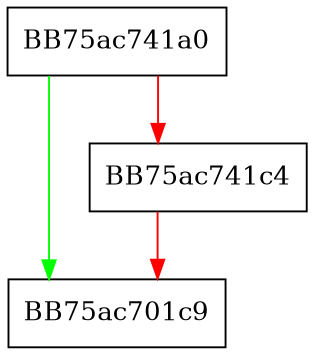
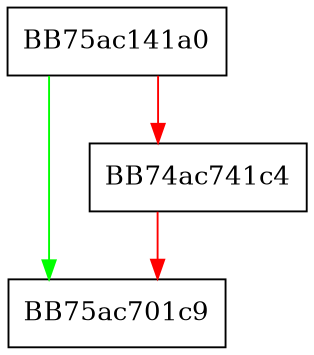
(117, 42) -> (117, 42)
(198, 177) -> (198, 177)
